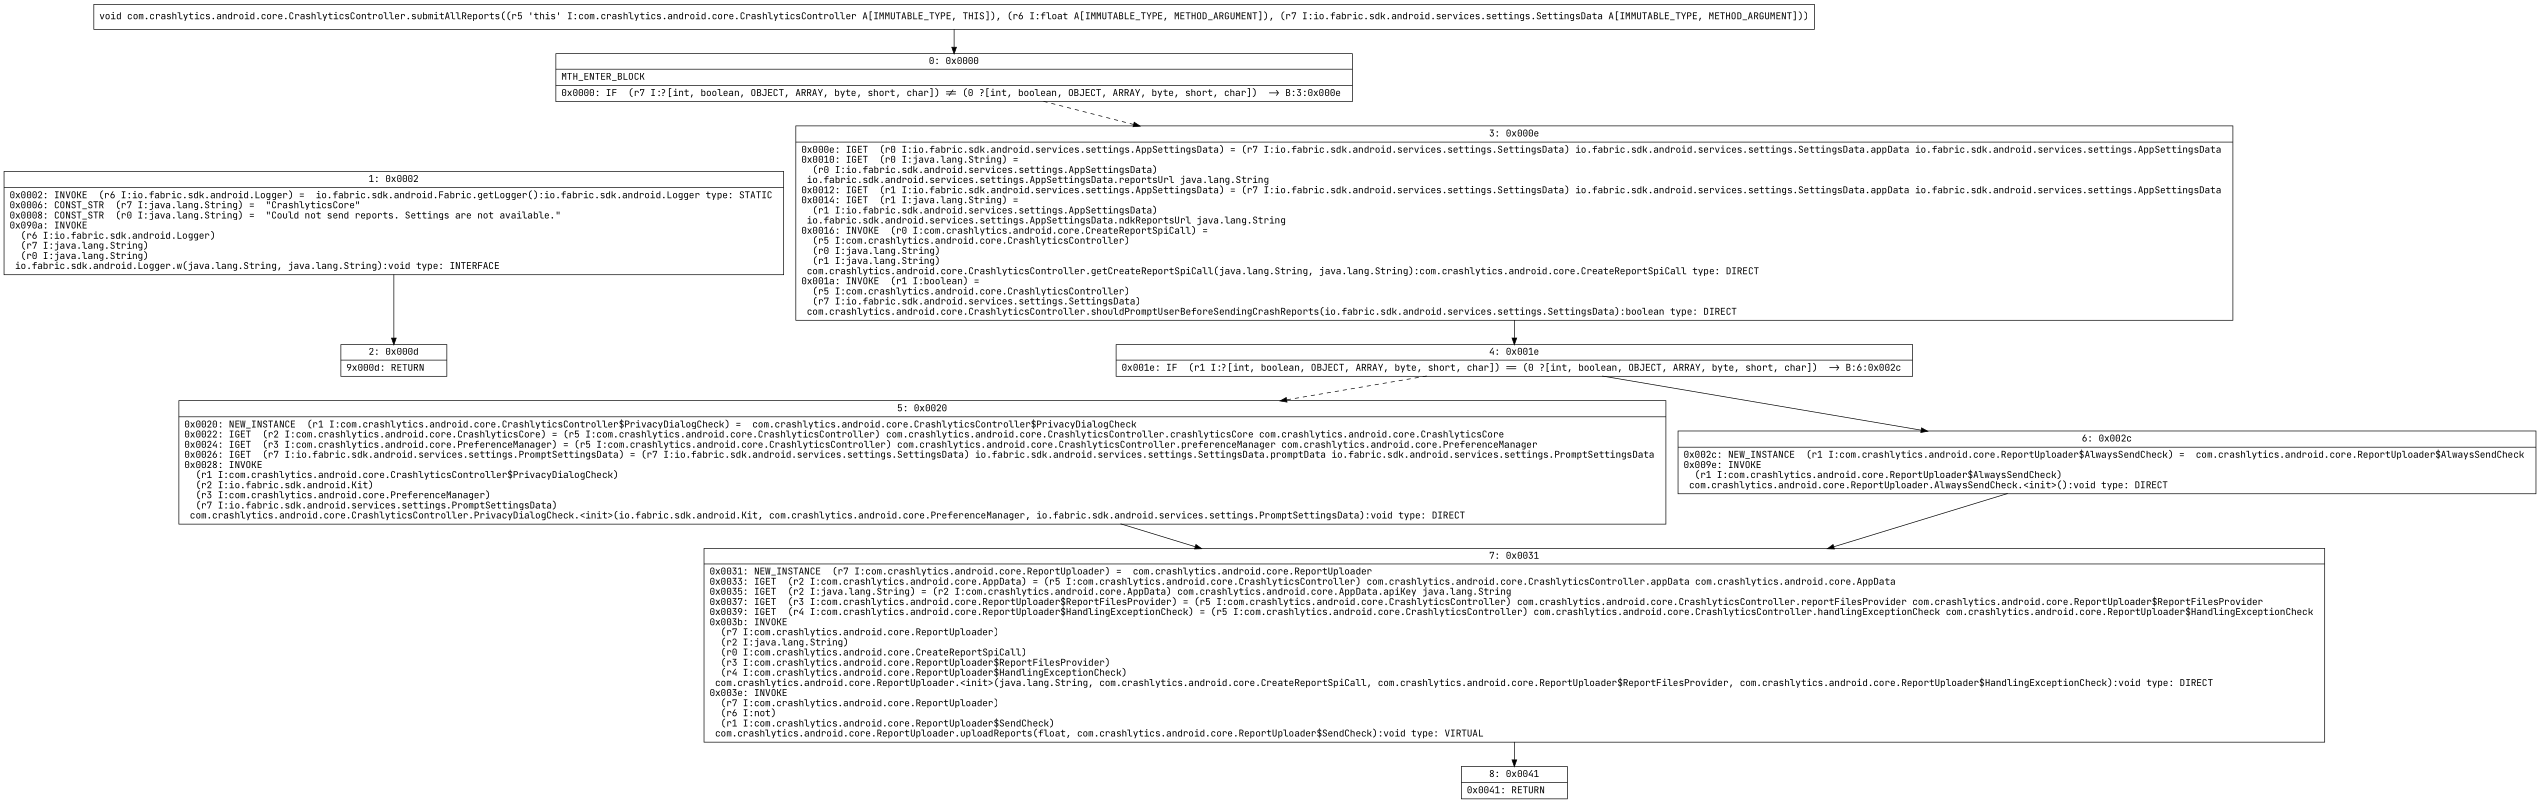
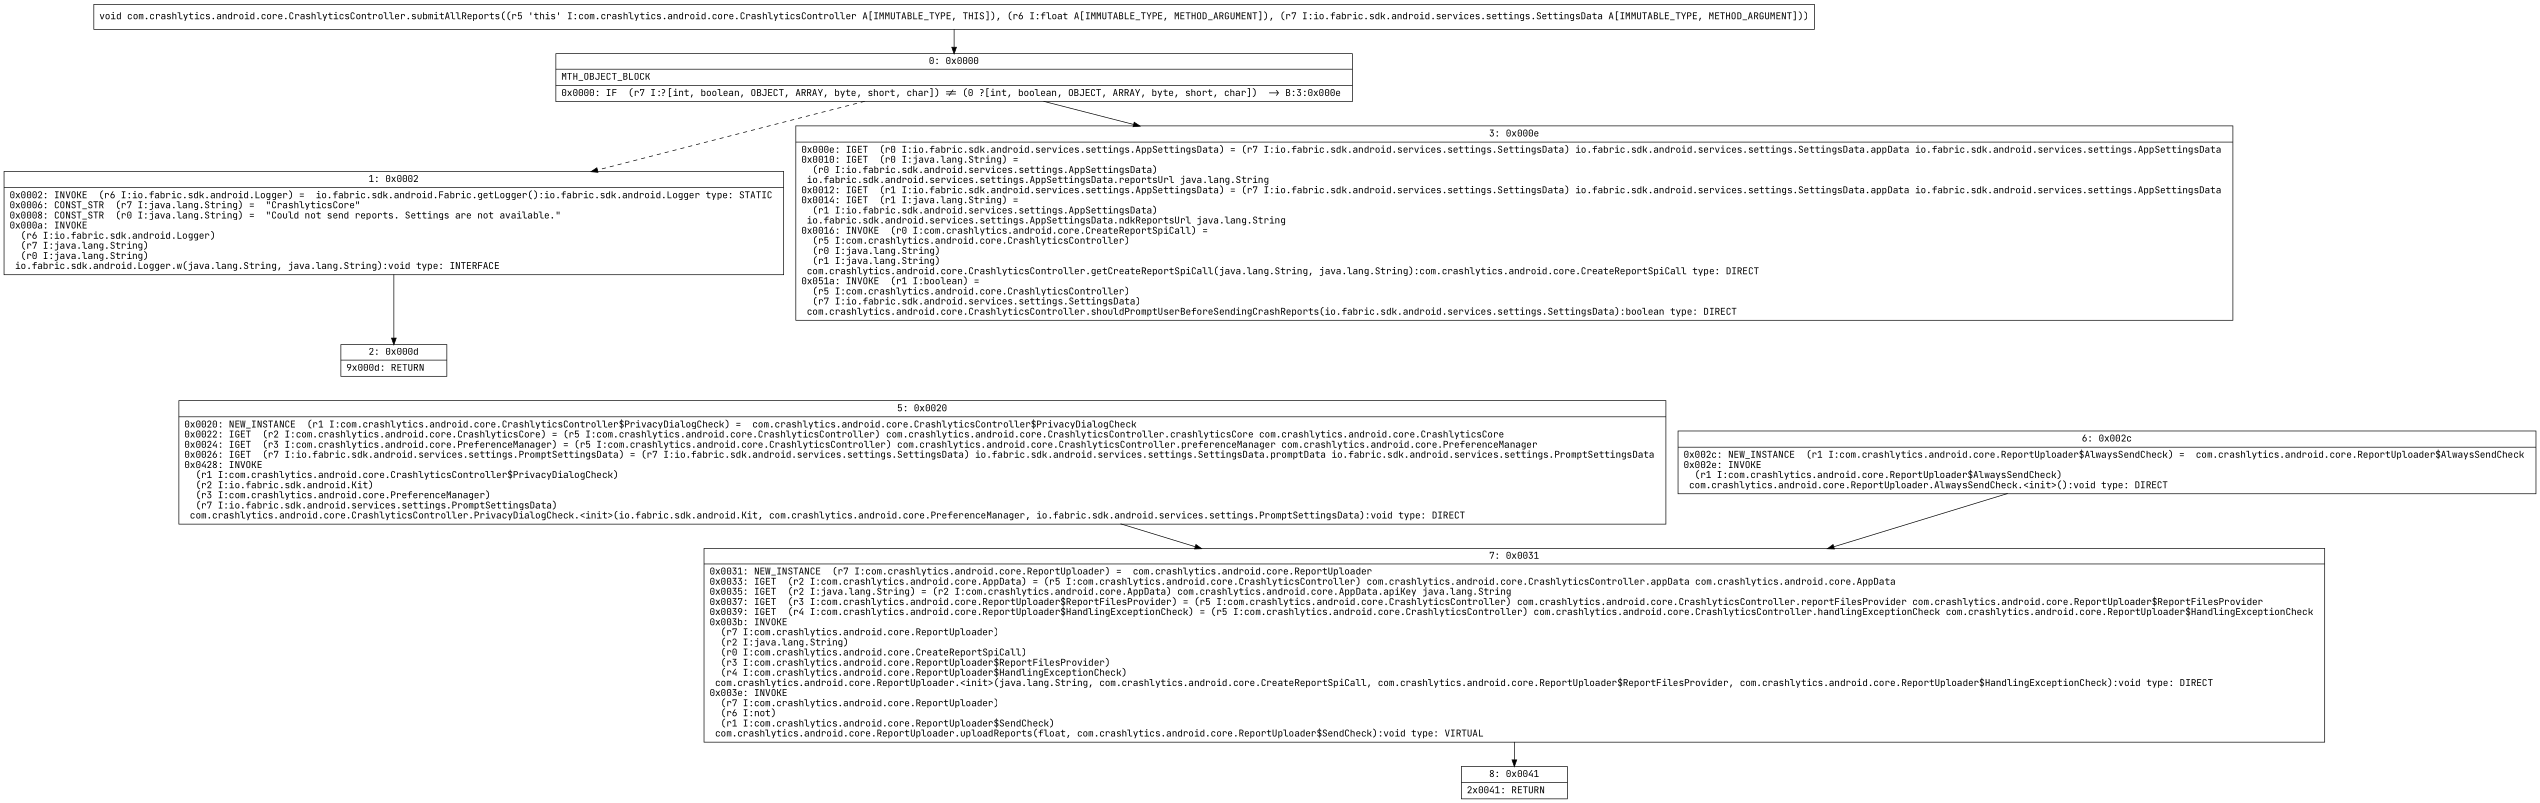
(603, 77) -> (606, 77)
(1089, 113) -> (1089, 113)
none -> (731, 136)
(54, 226) -> (54, 226)
(893, 281) -> (893, 281)
(1514, 360) -> none
(229, 465) -> (229, 465)
(1728, 465) -> (1728, 465)
(1514, 790) -> (1514, 790)
